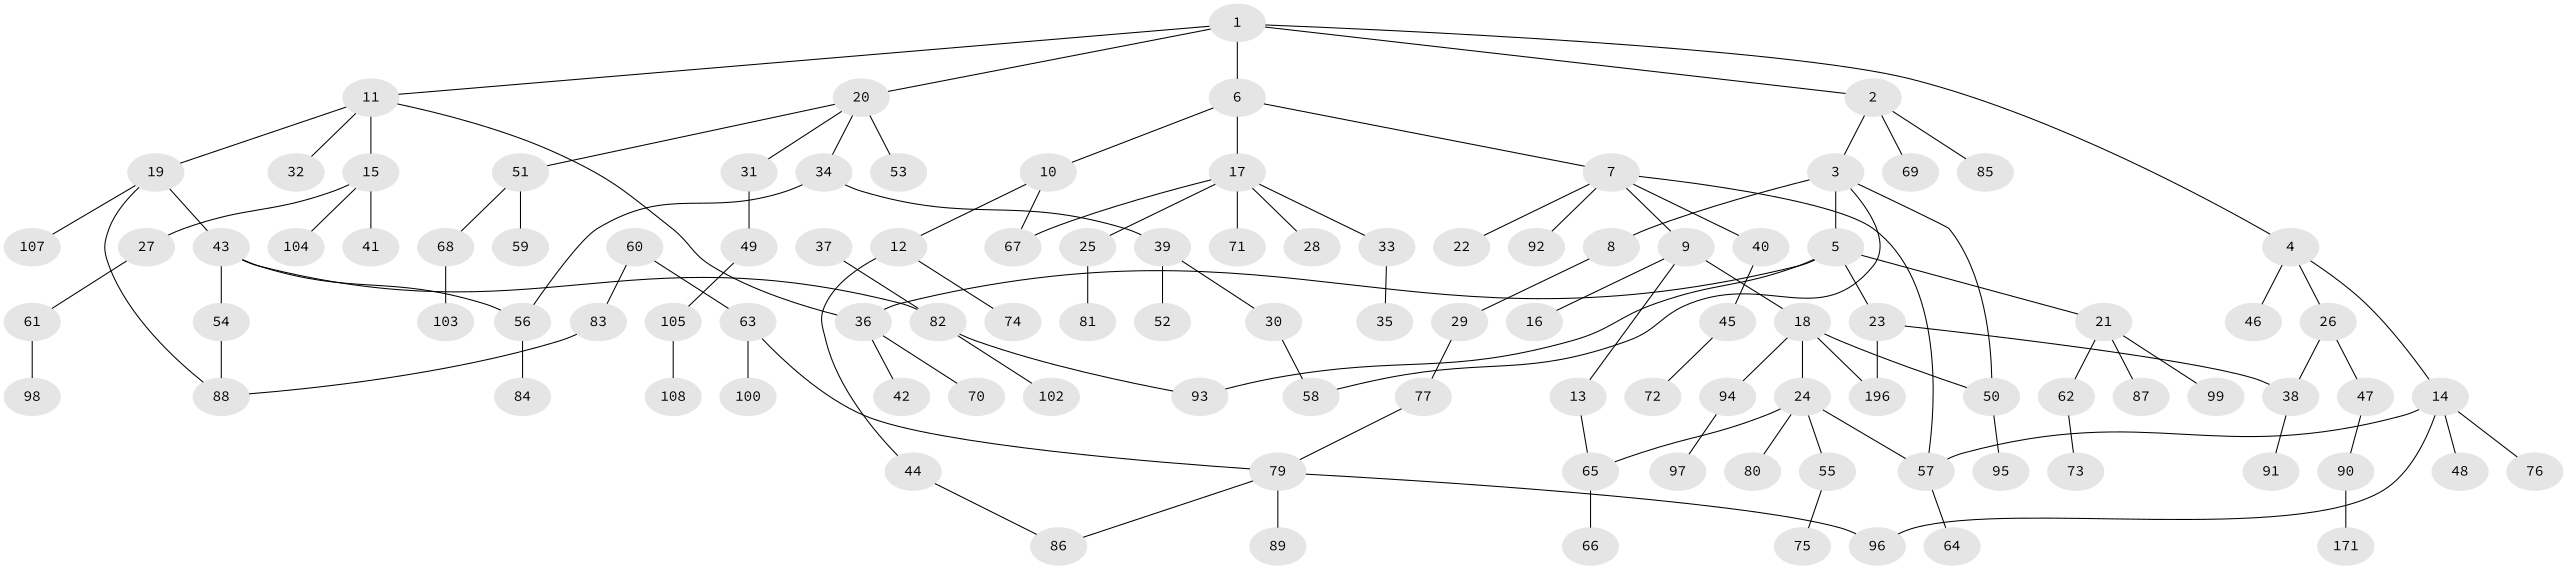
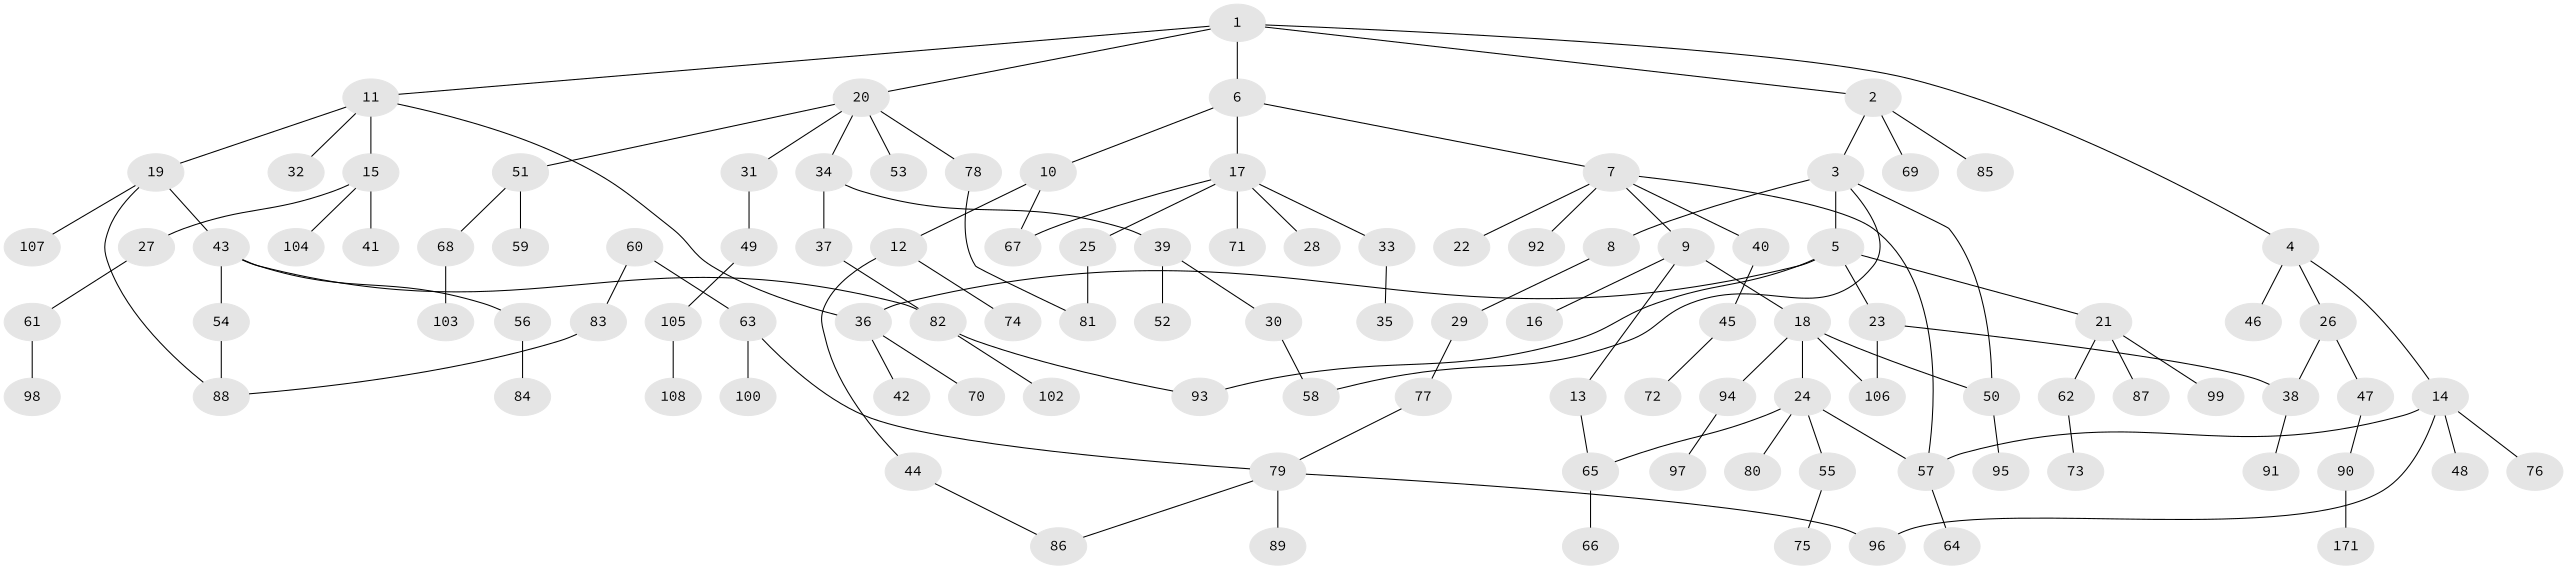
none -> (973, 172)
(657, 206) -> (824, 210)
(1877, 397) -> (1877, 397)
